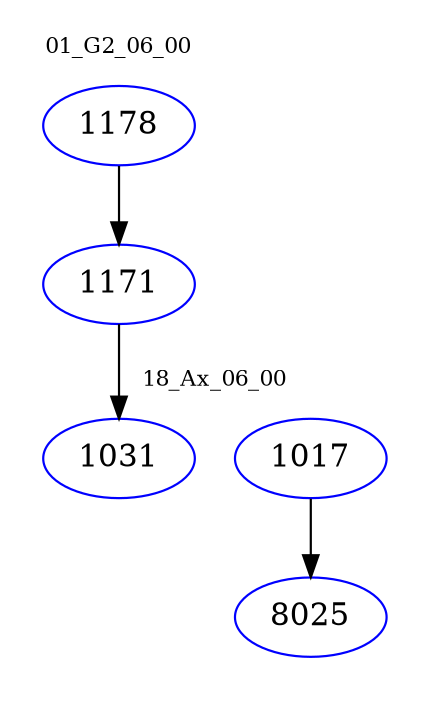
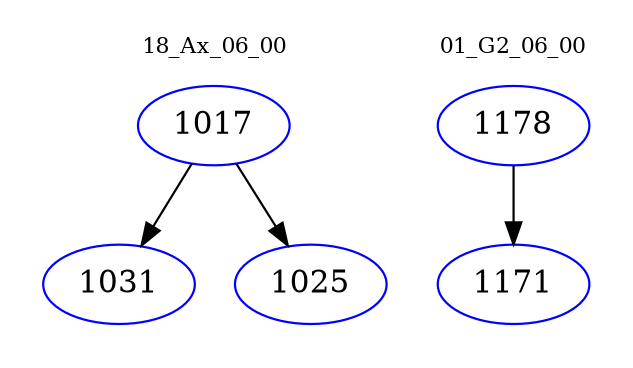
(119, 373) -> (173, 195)
(311, 617) -> (311, 284)
